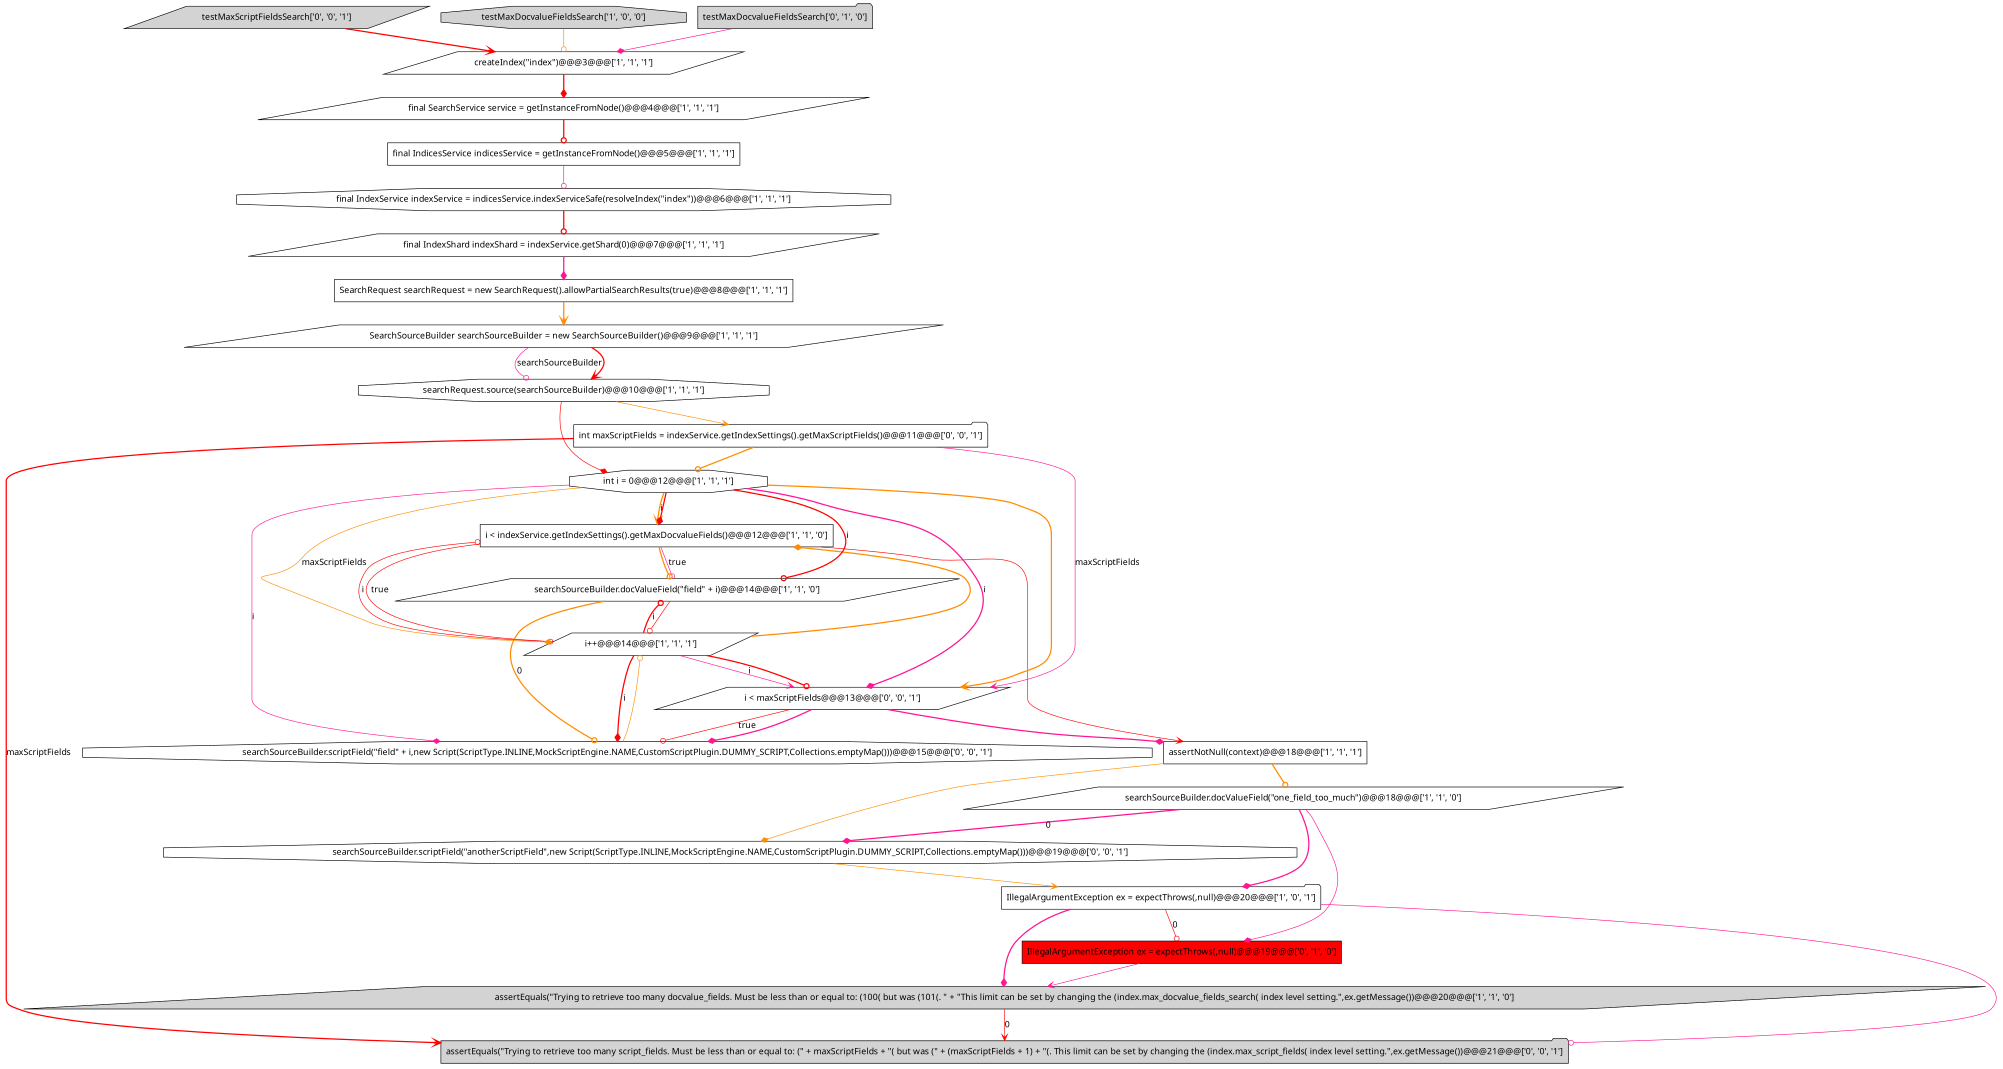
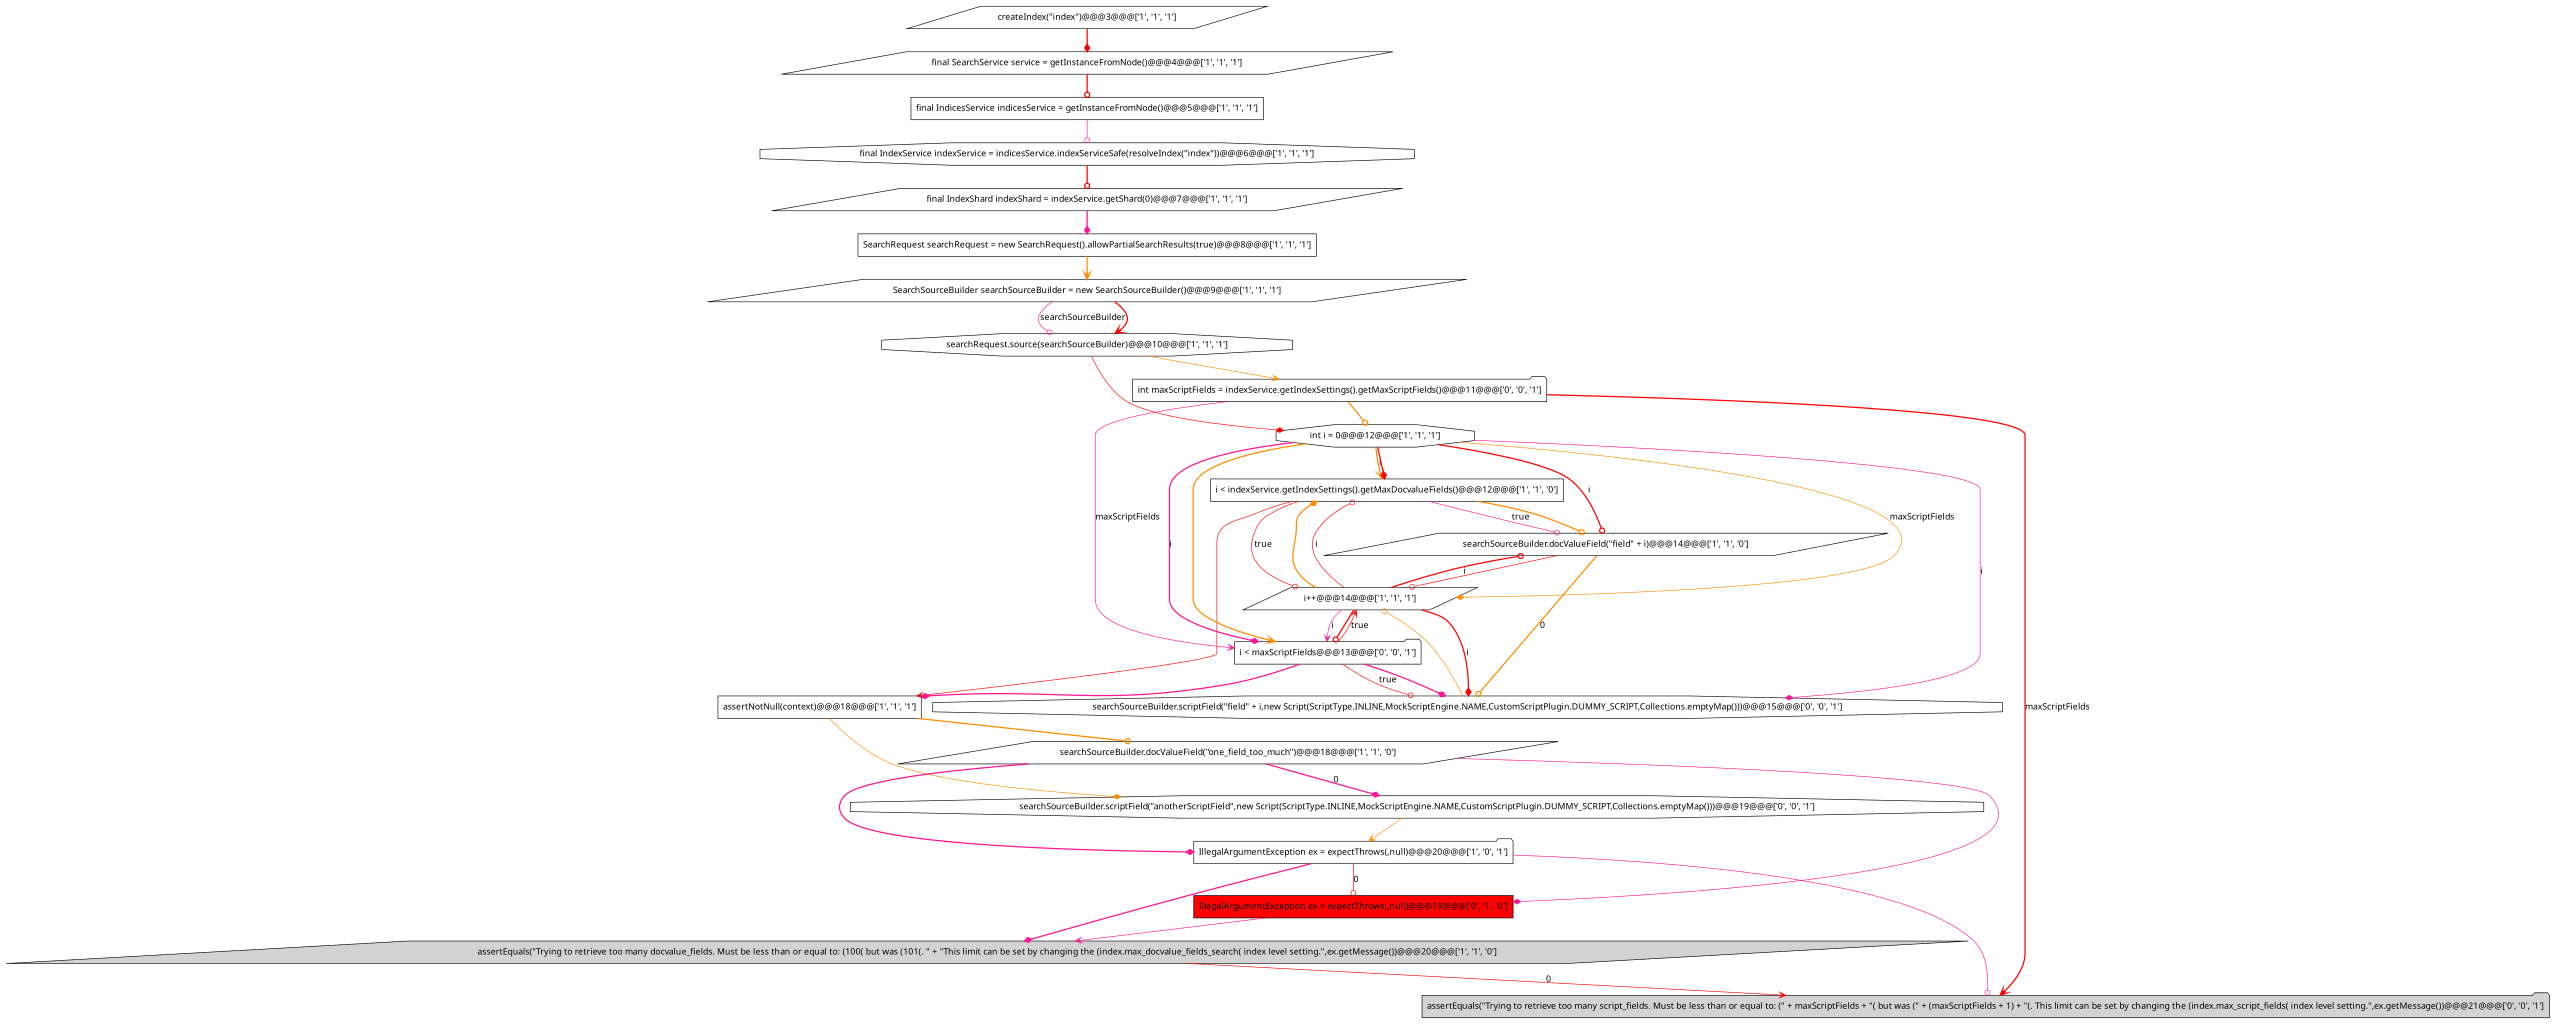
(277, 17) -> none
(564, 17) -> none
(785, 17) -> none
none -> (1347, 630)
(833, 698) -> (1328, 653)
